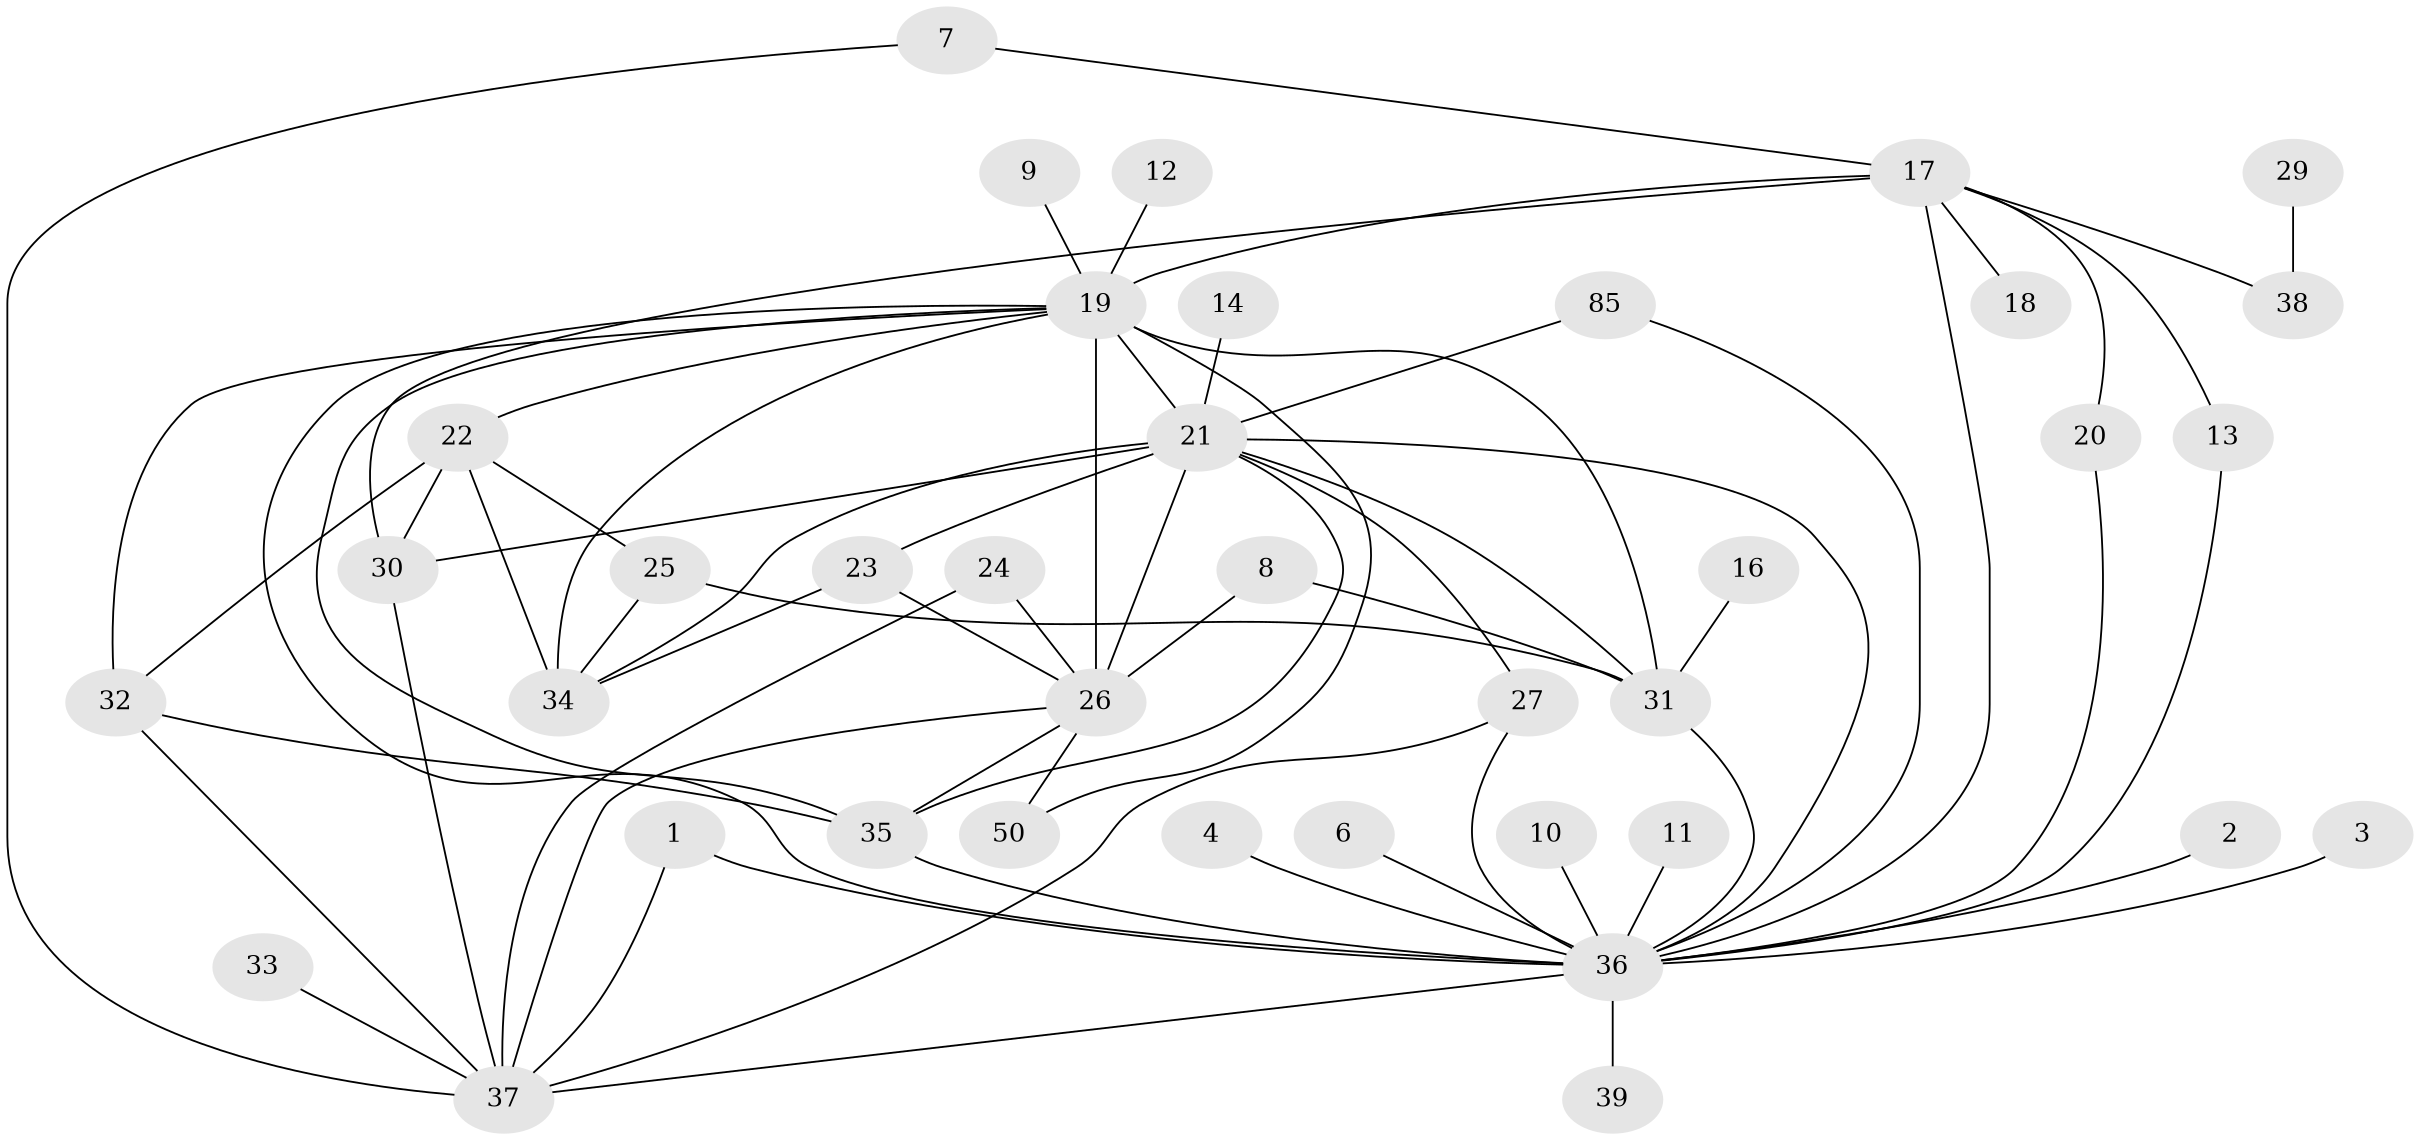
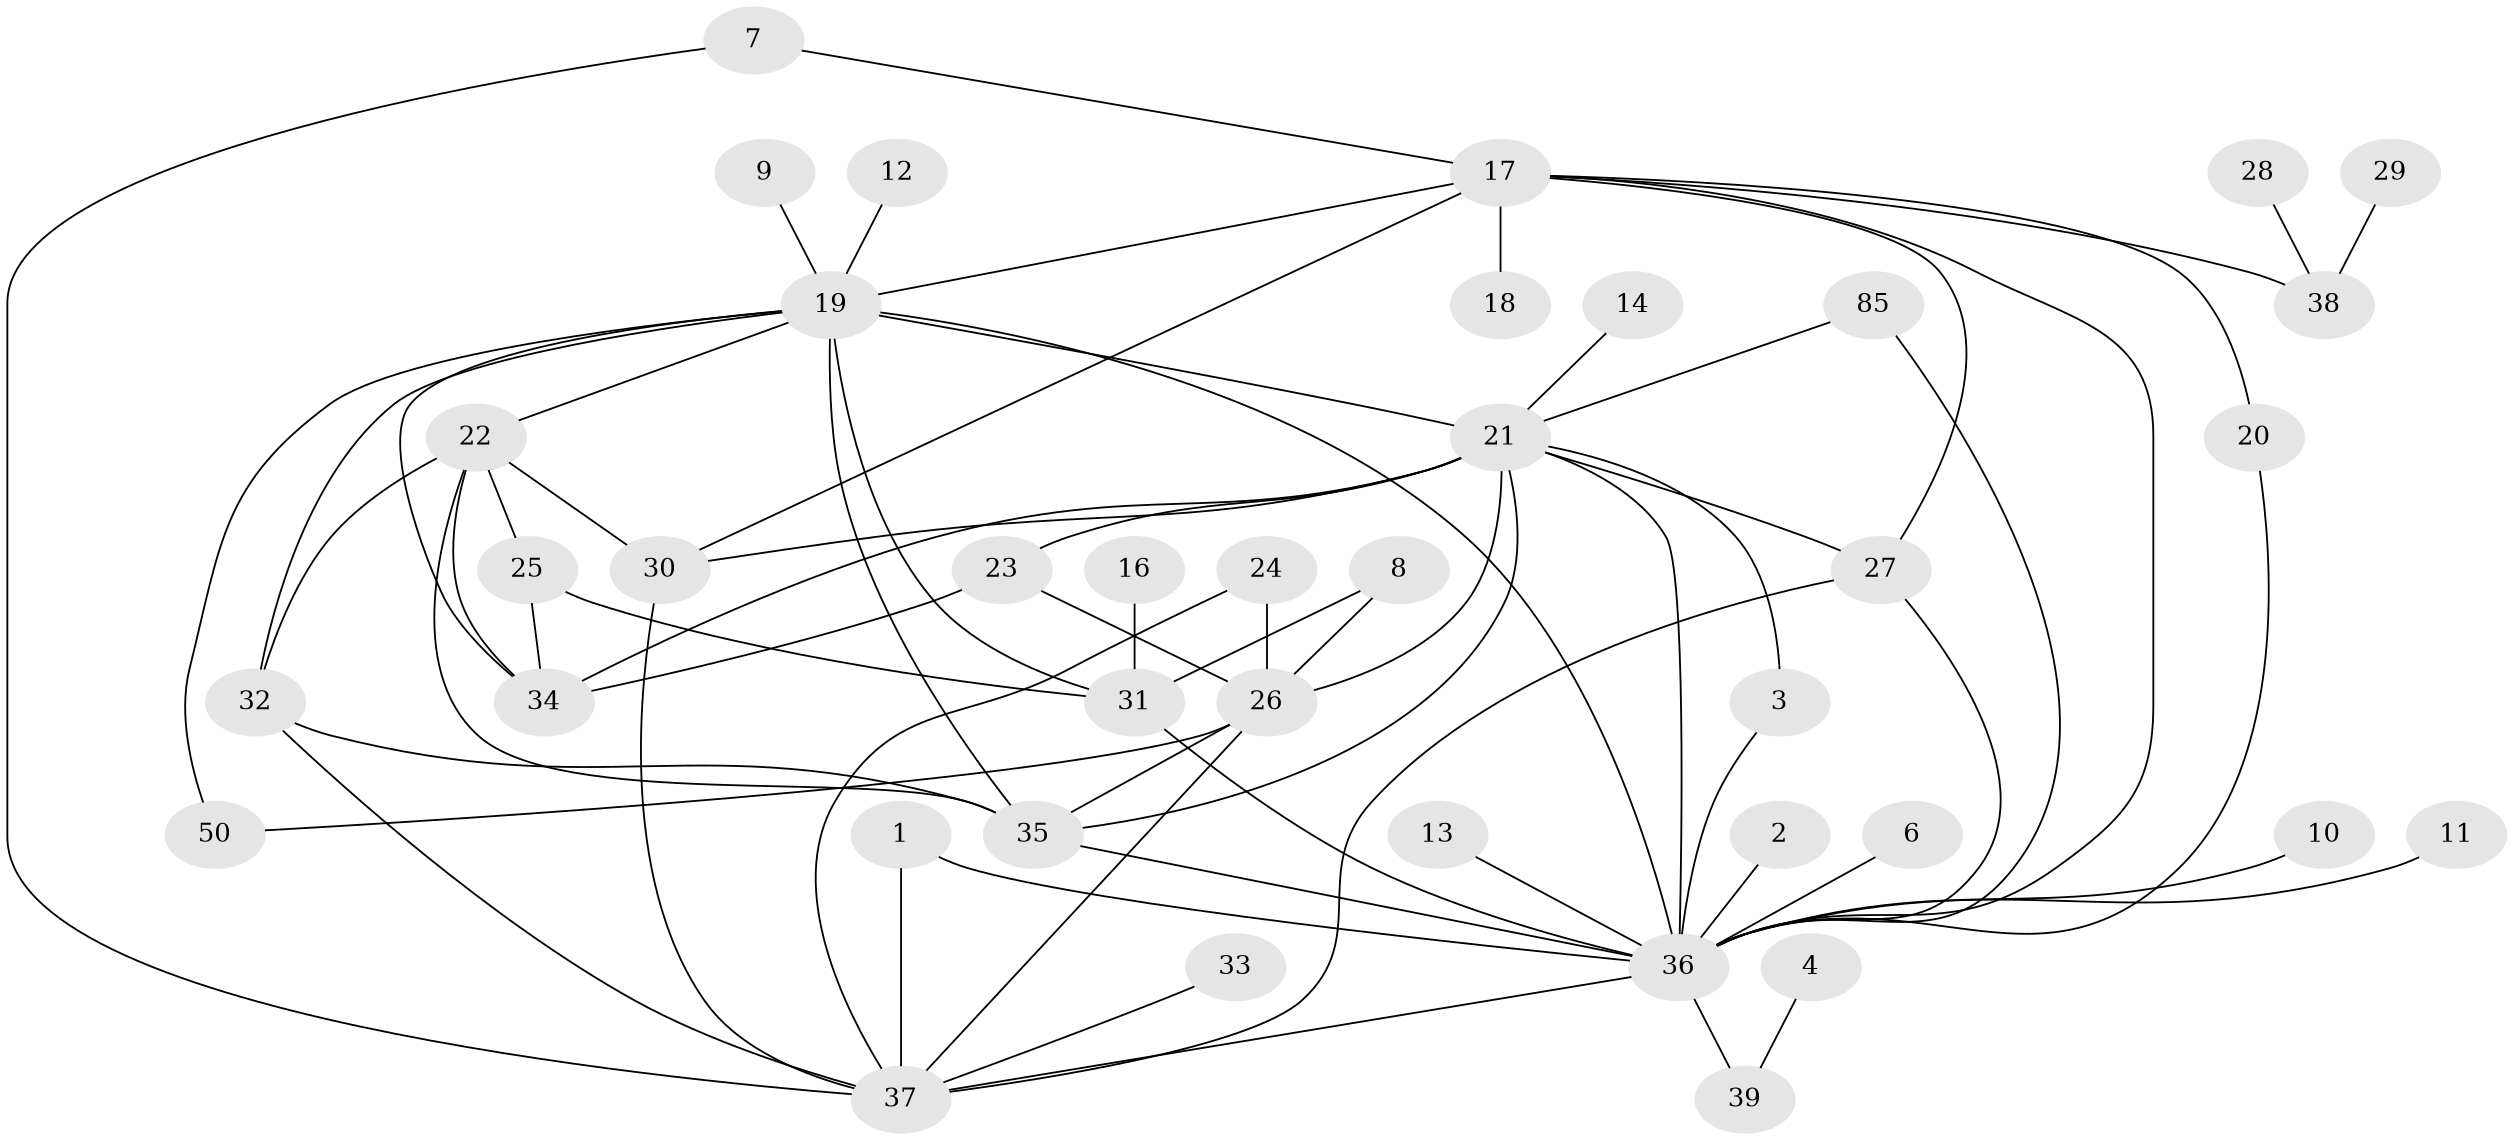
none -> (2258, 173)
(2114, 267) -> (1934, 267)
(1096, 504) -> none
(1452, 538) -> (1717, 519)
none -> (655, 781)
(1407, 911) -> (1778, 1034)
